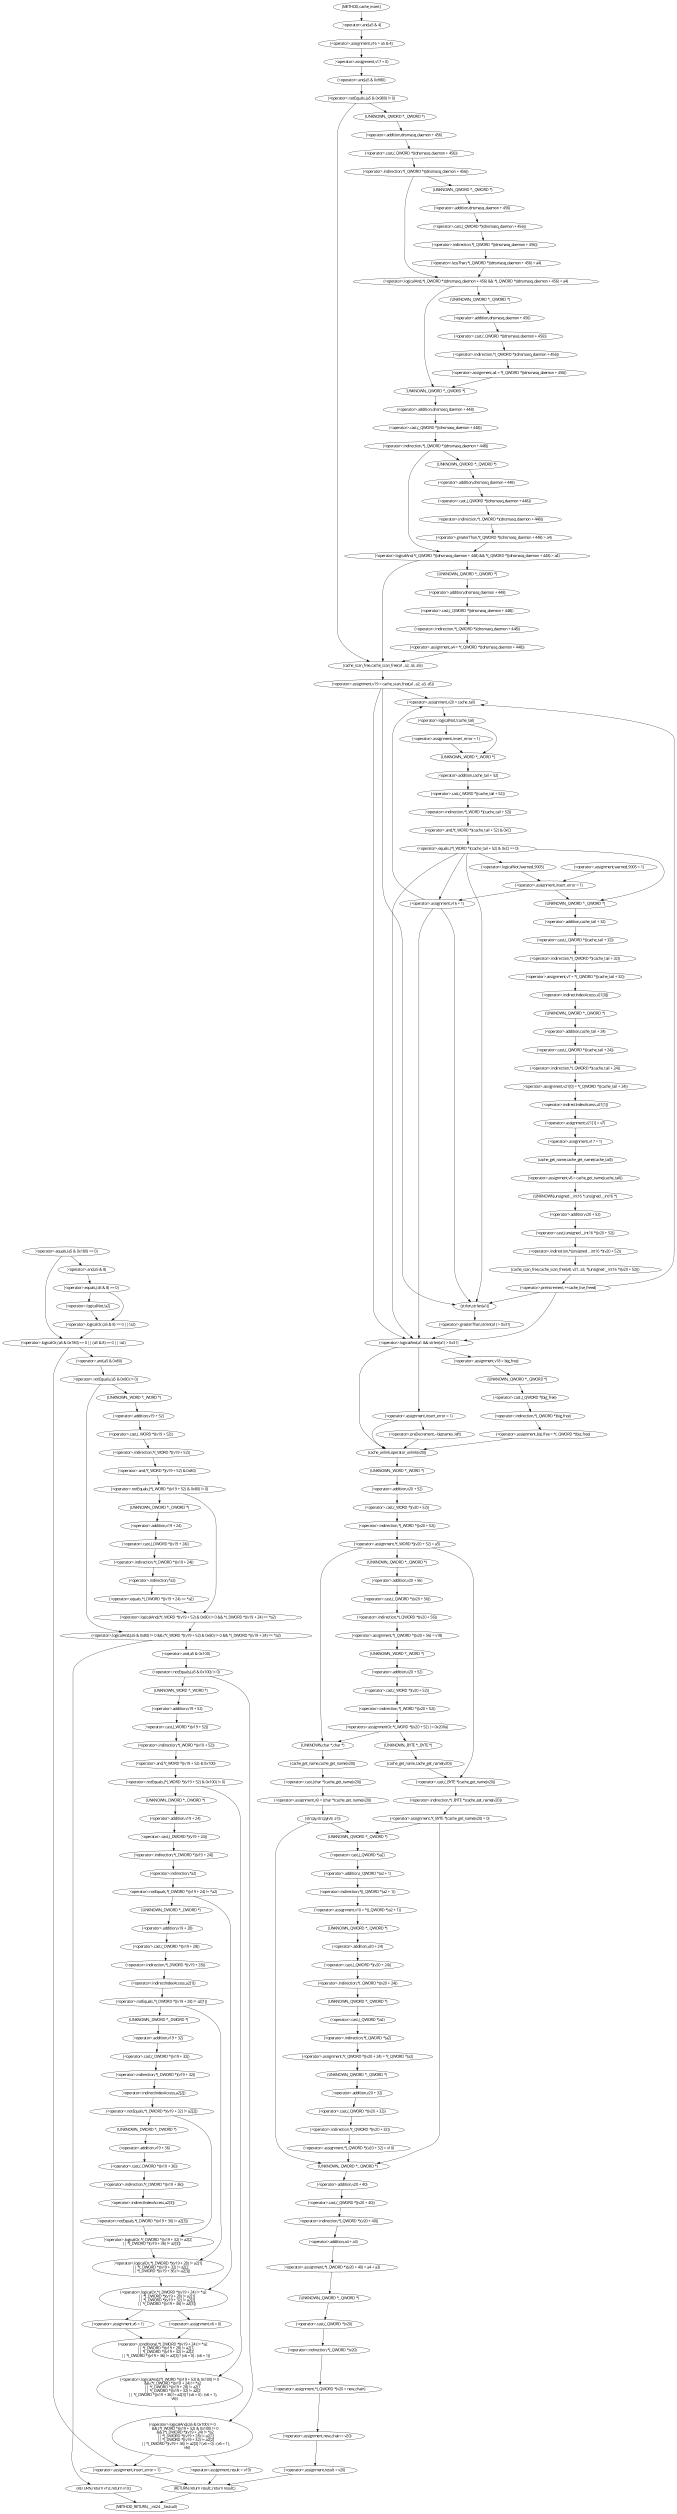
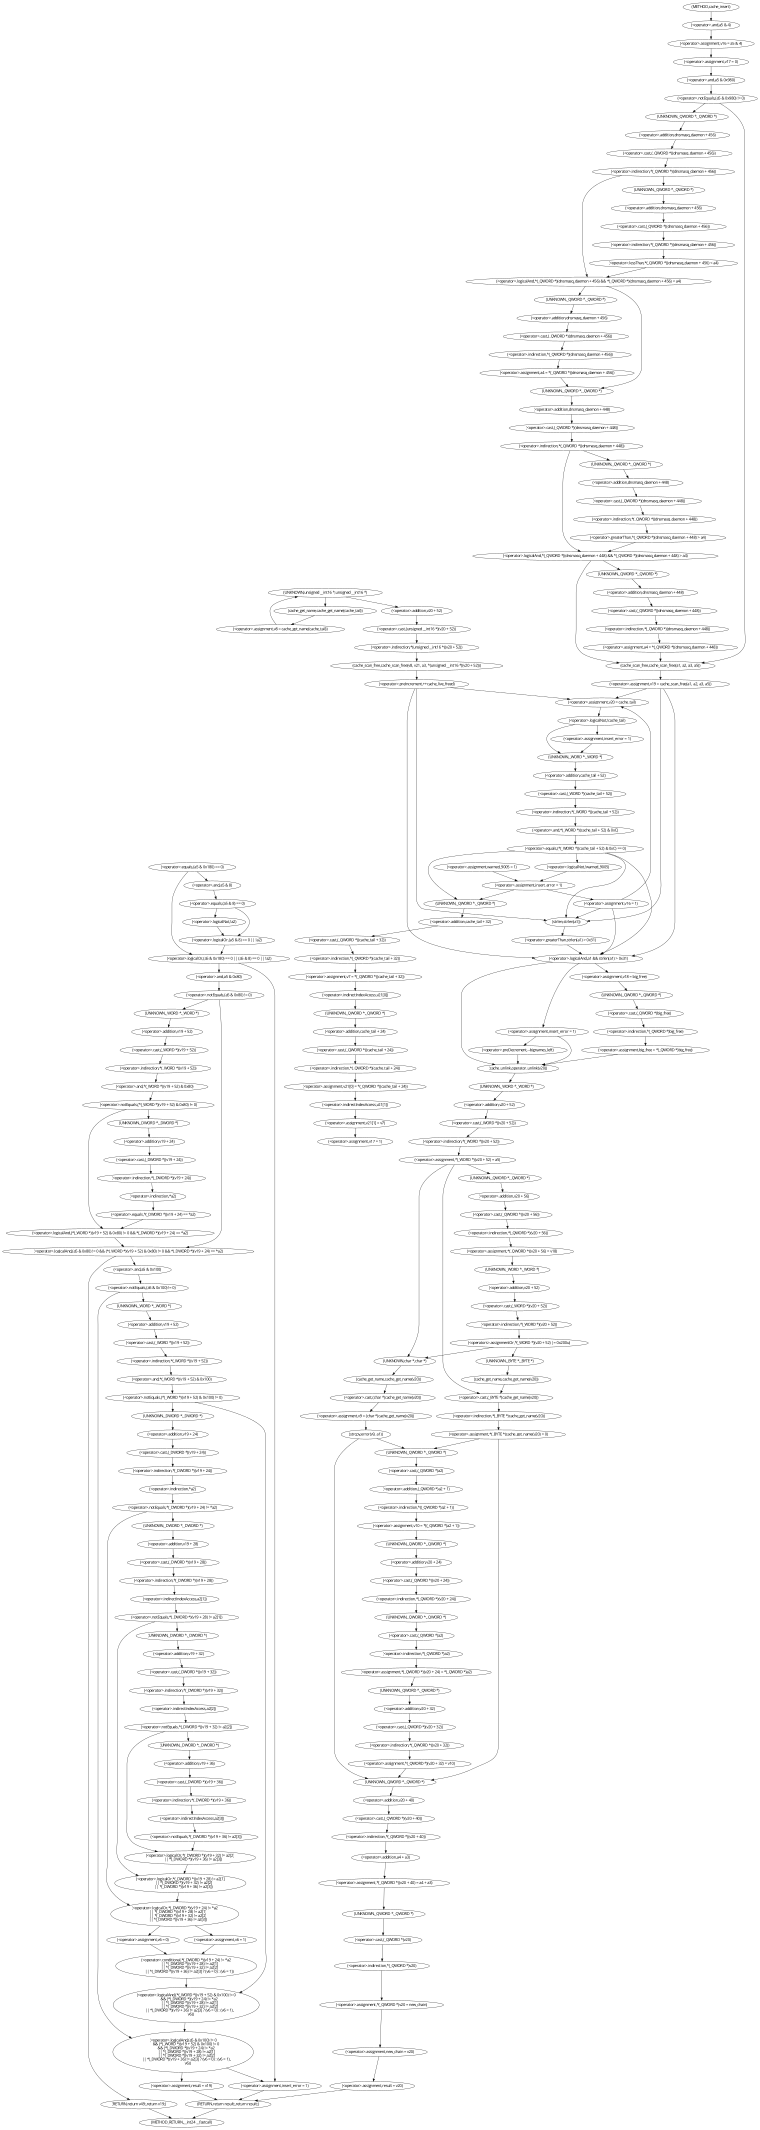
(452, 875) -> none
(575, 1150) -> (325, 601)
(323, 1819) -> (366, 1435)
(104, 2489) -> (139, 2104)
